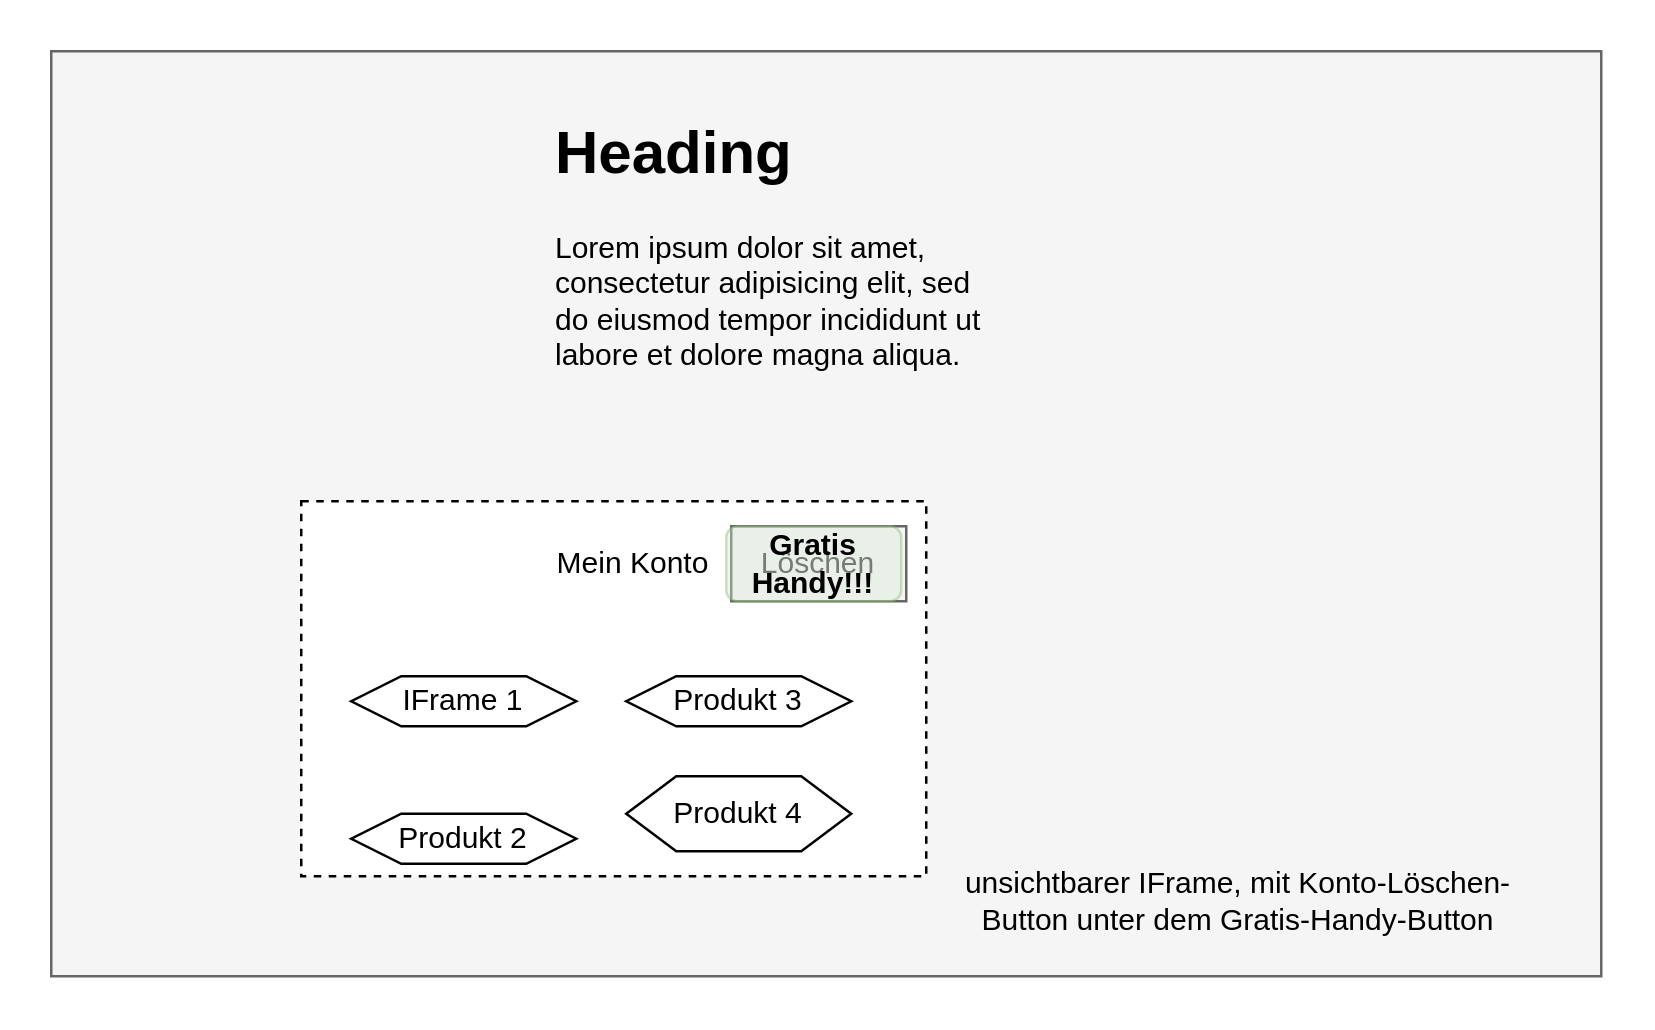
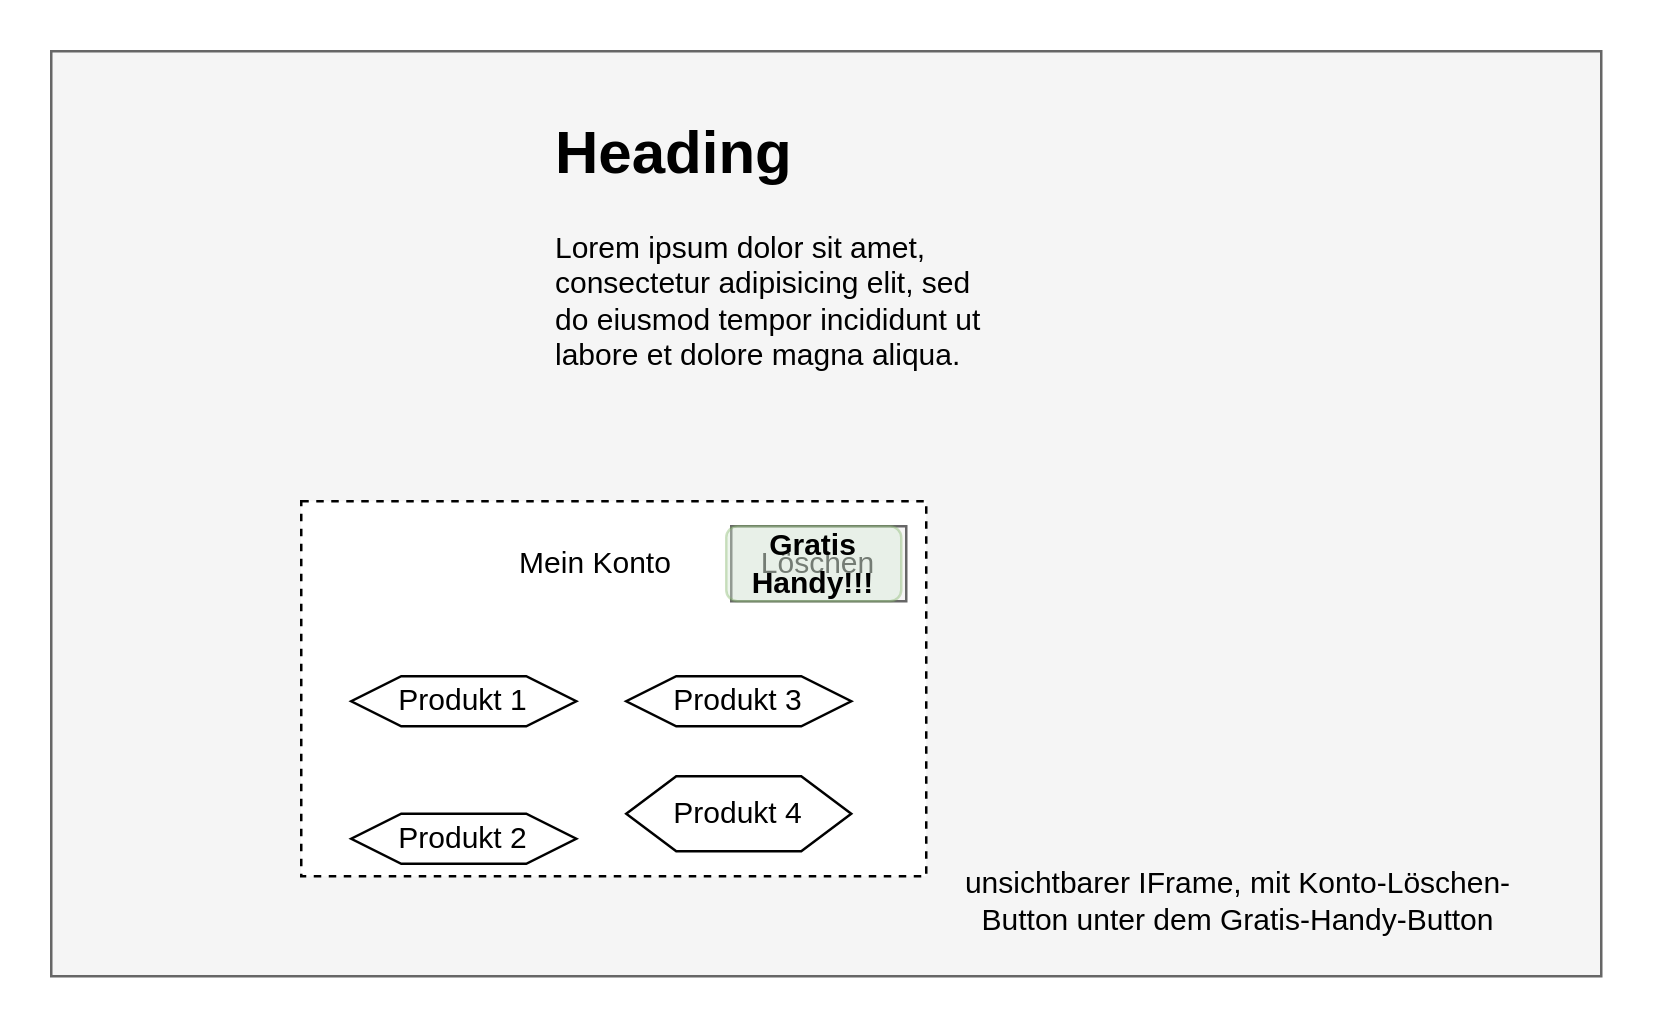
(634, 564) -> (596, 564)
(464, 701) -> (464, 701)
